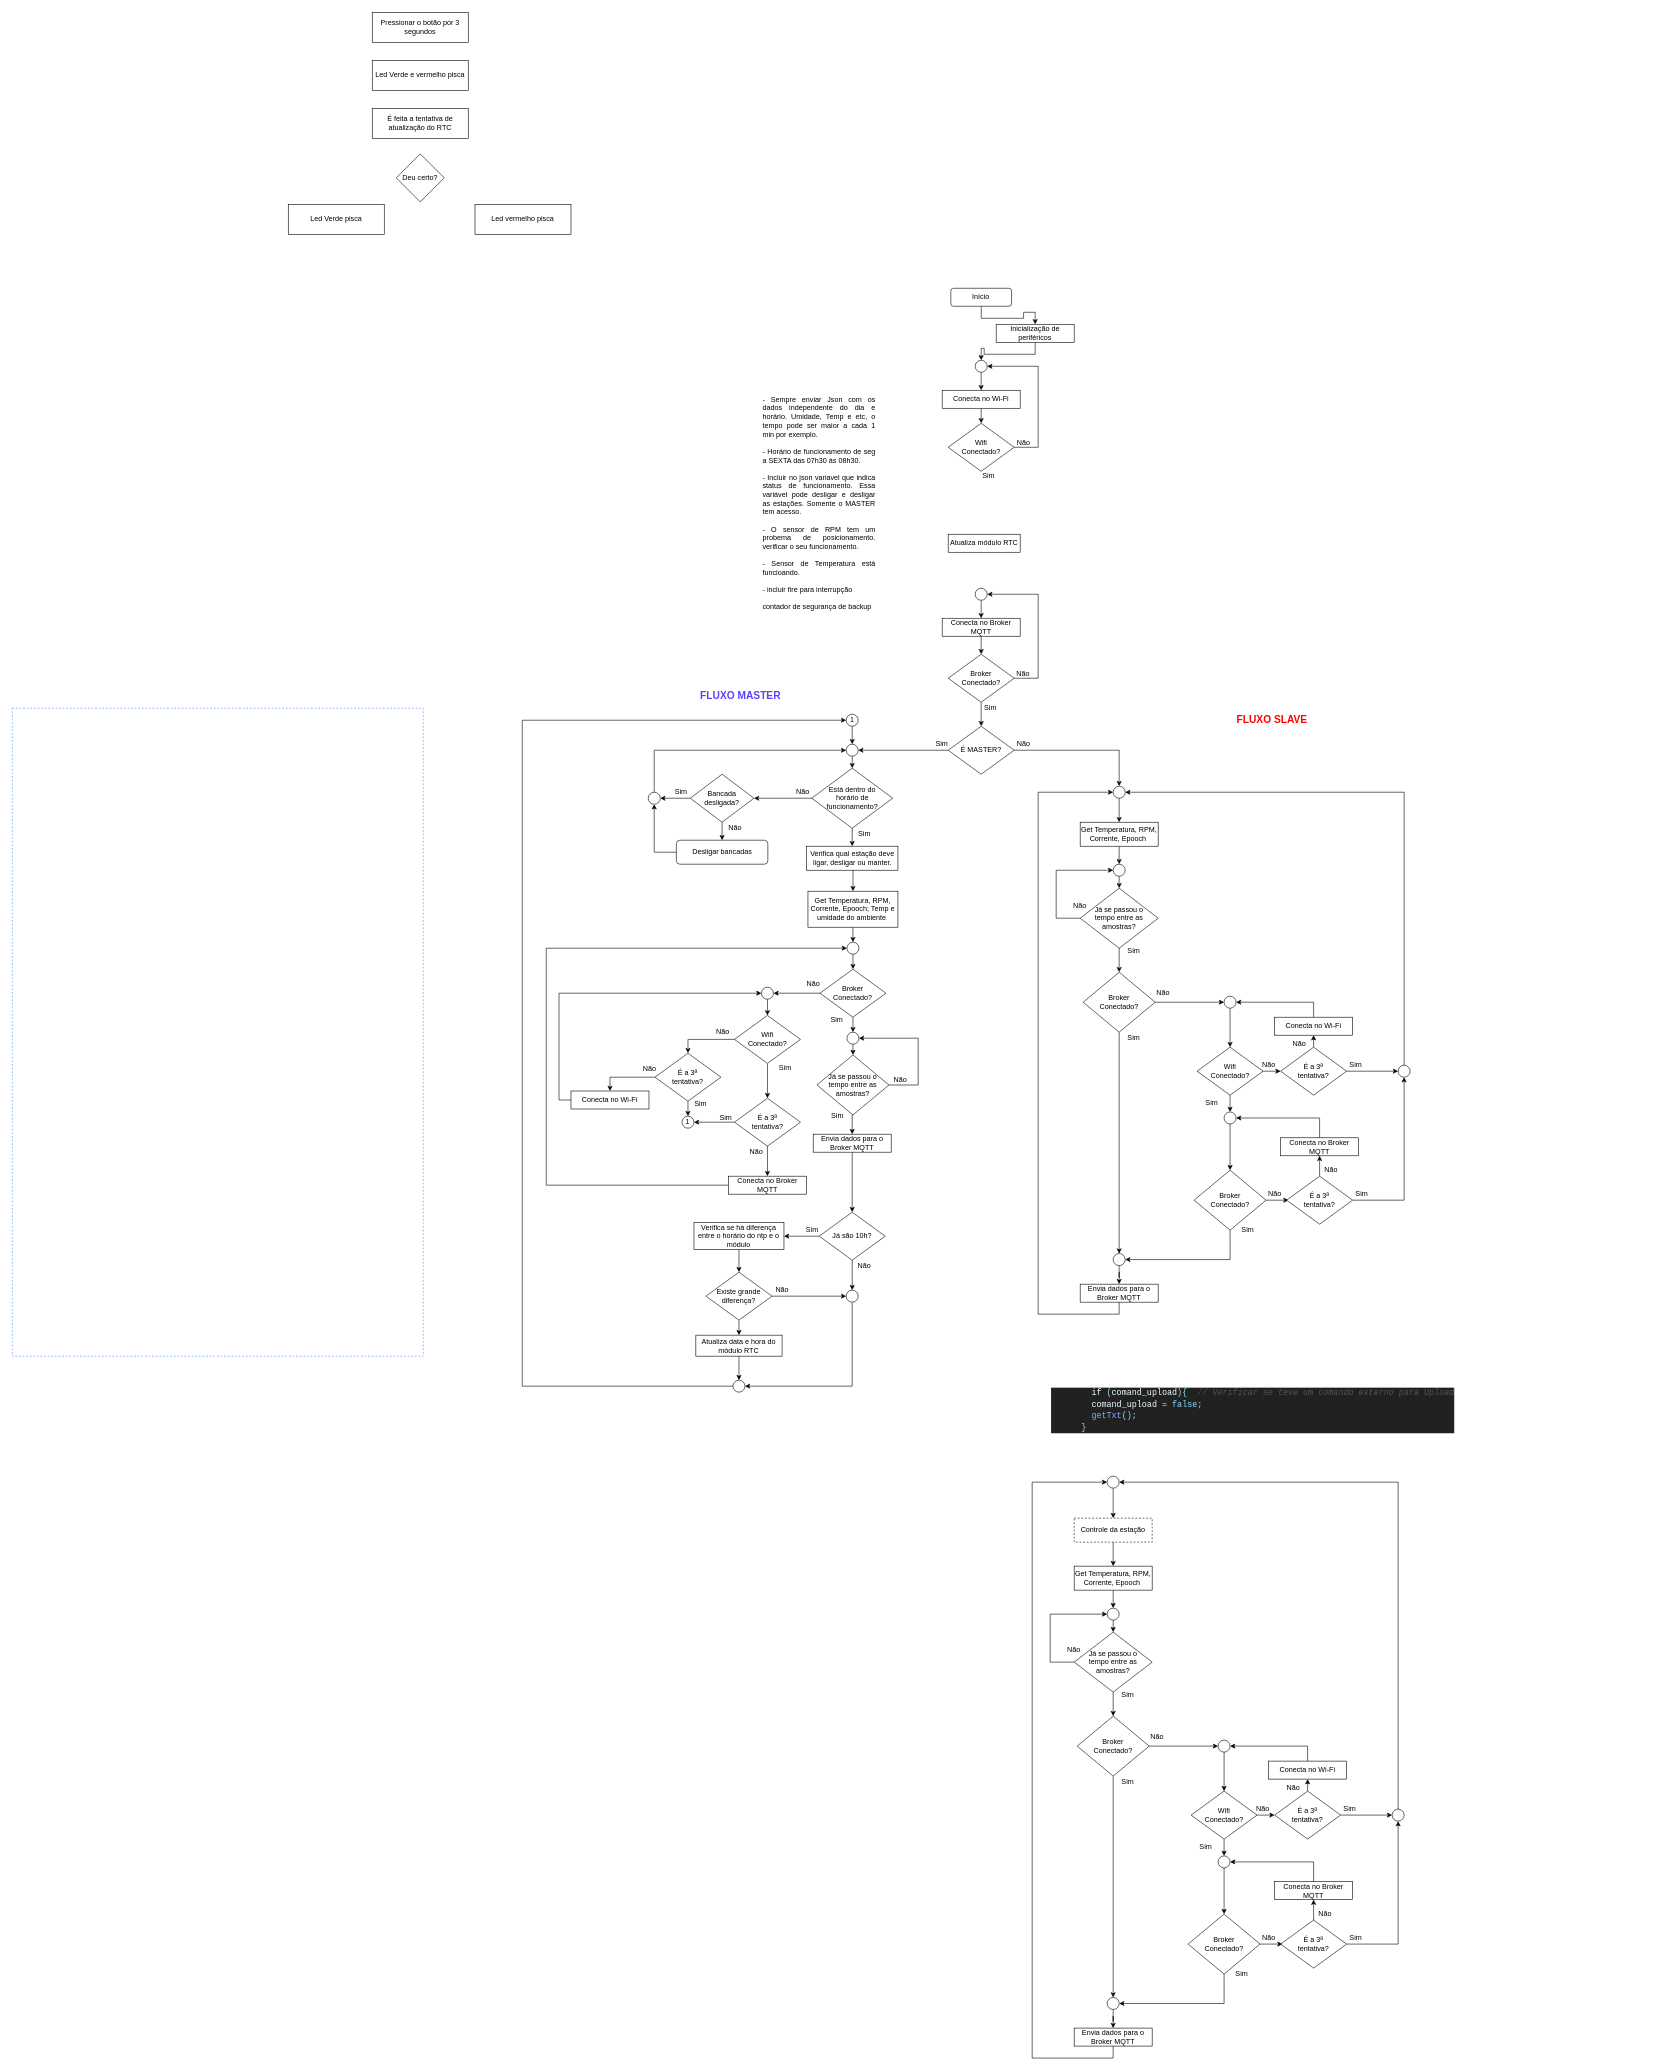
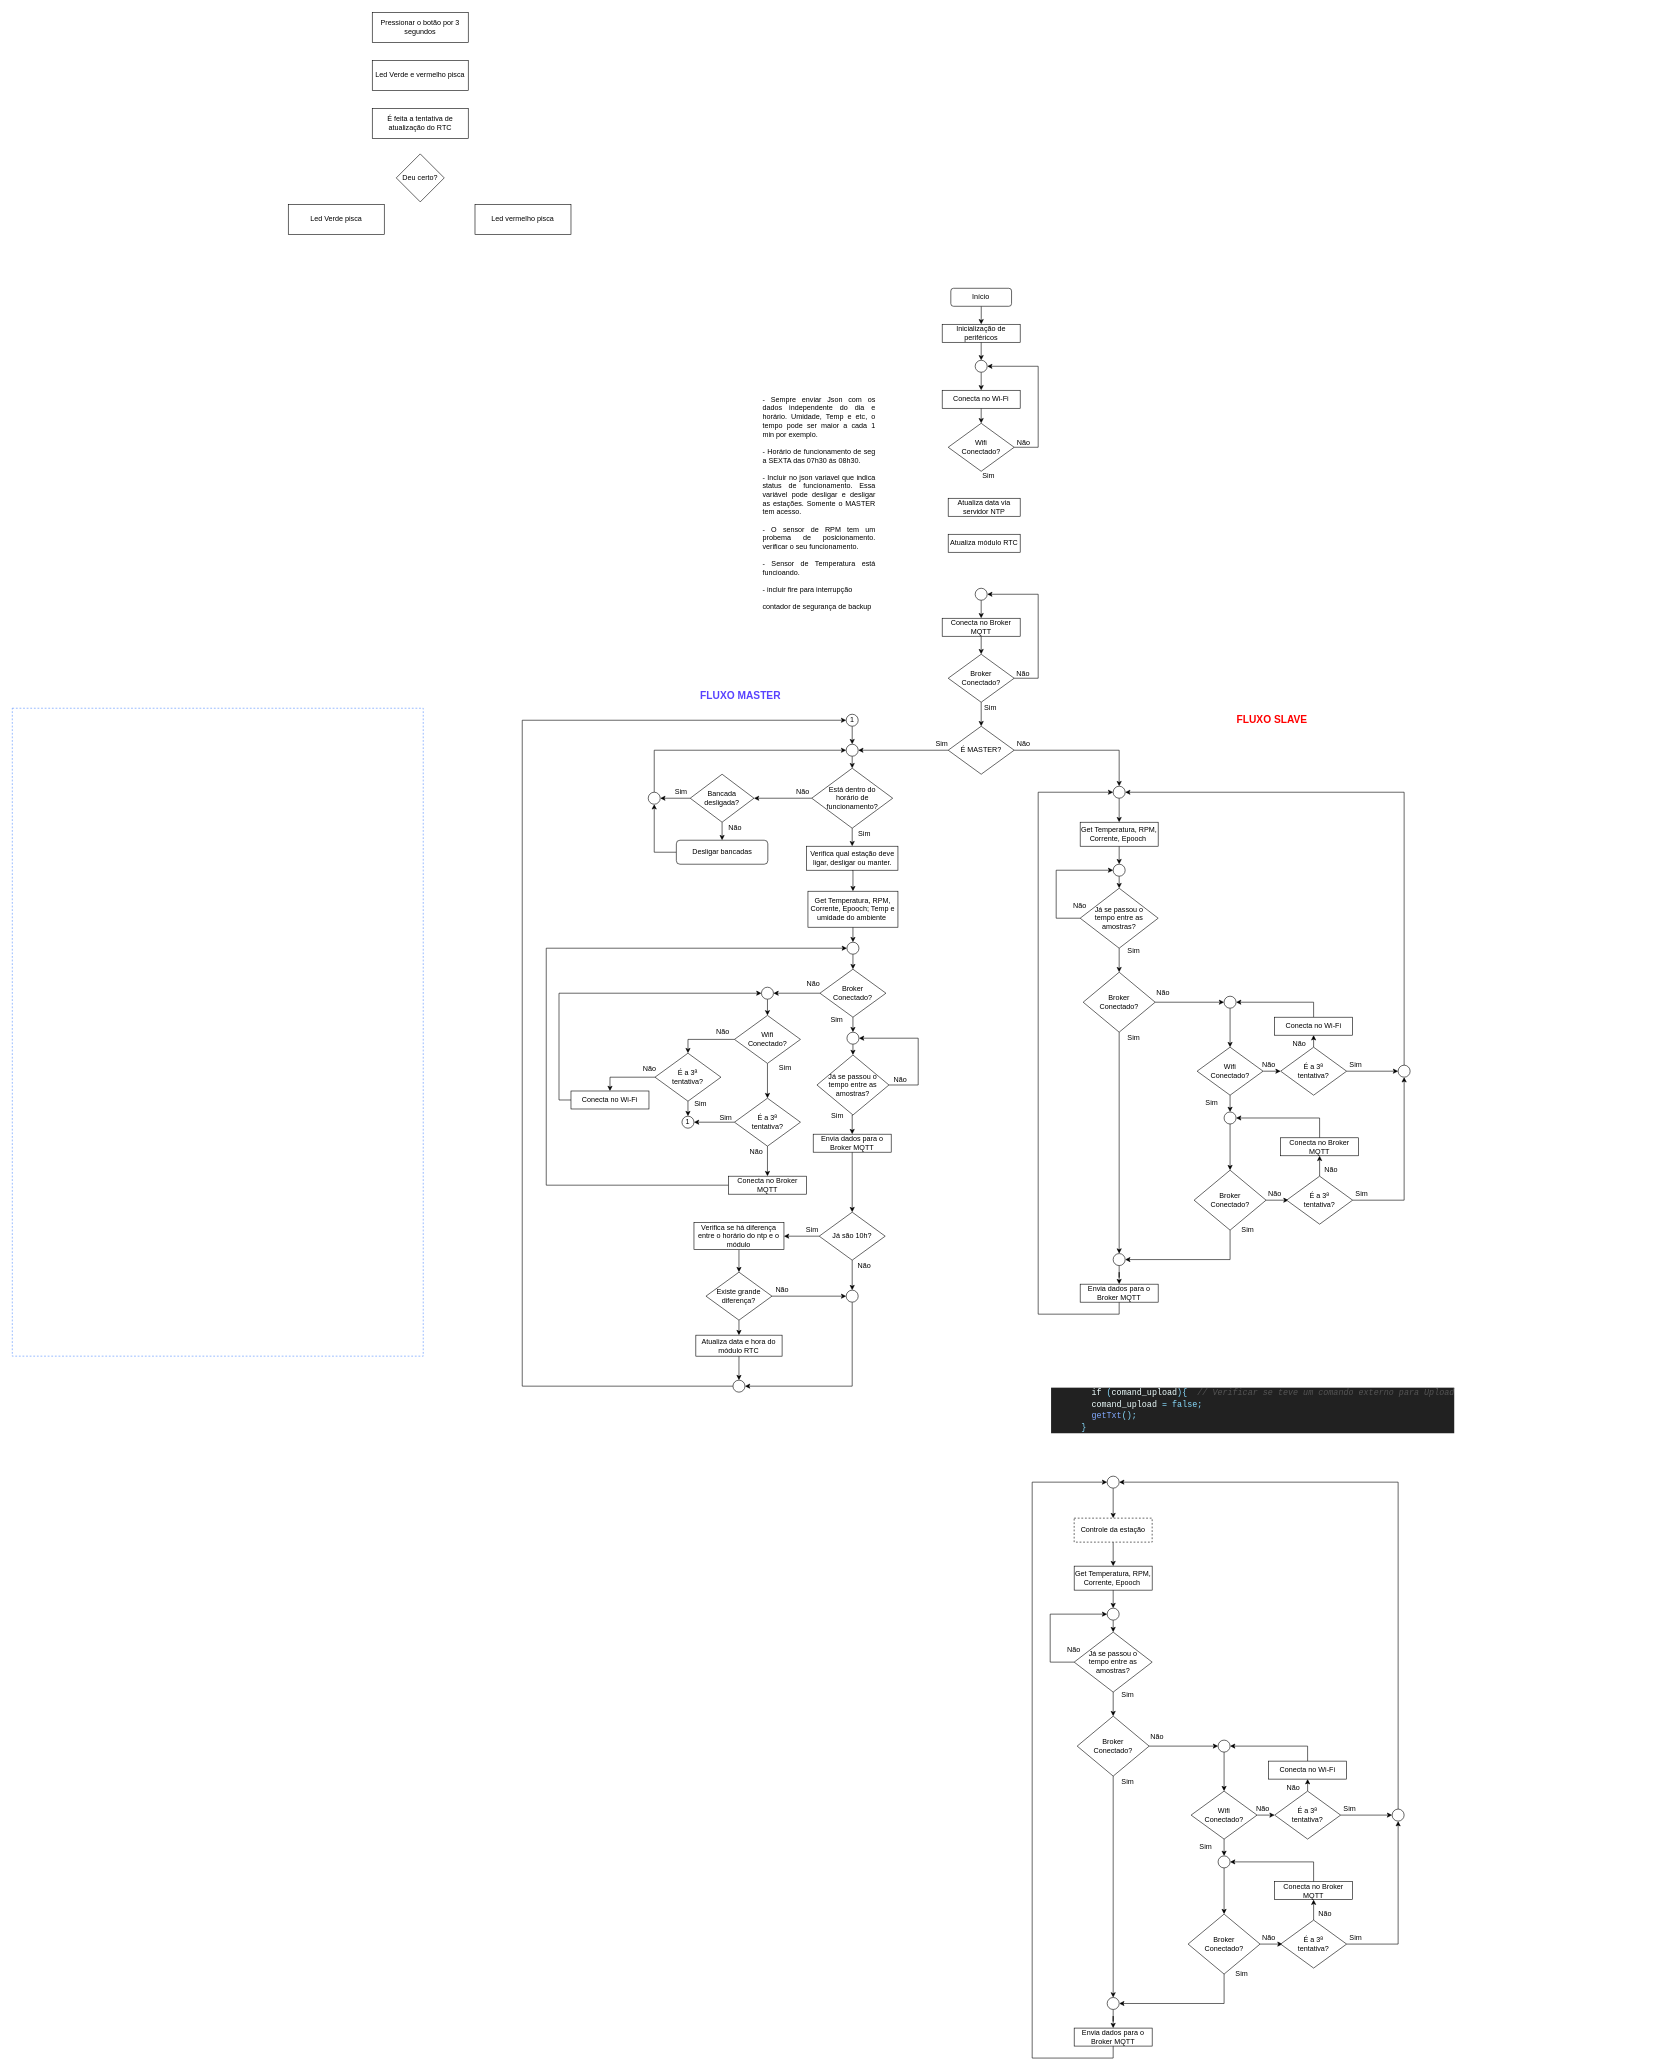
(1035, 333) -> (981, 333)
none -> (984, 507)
